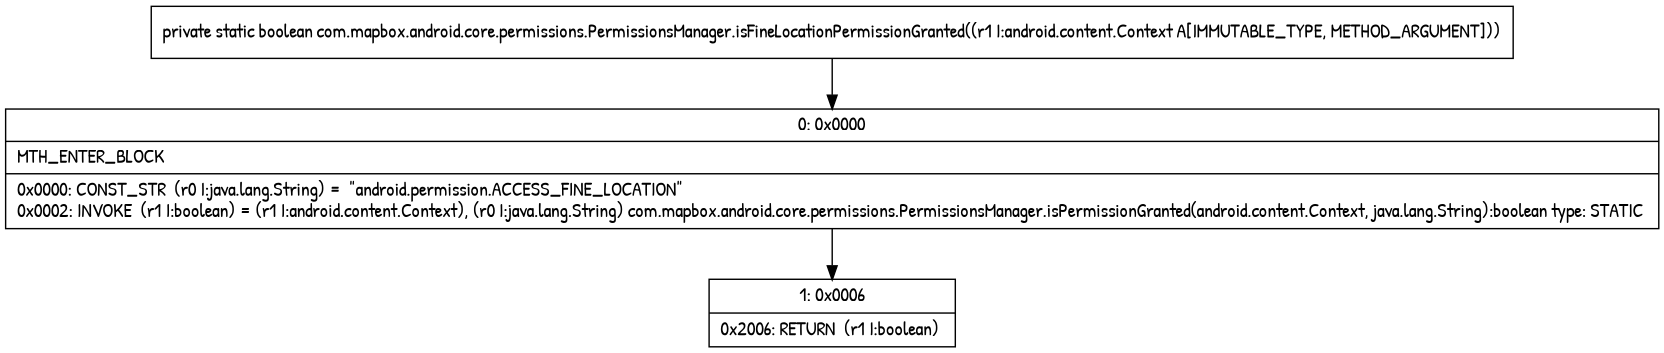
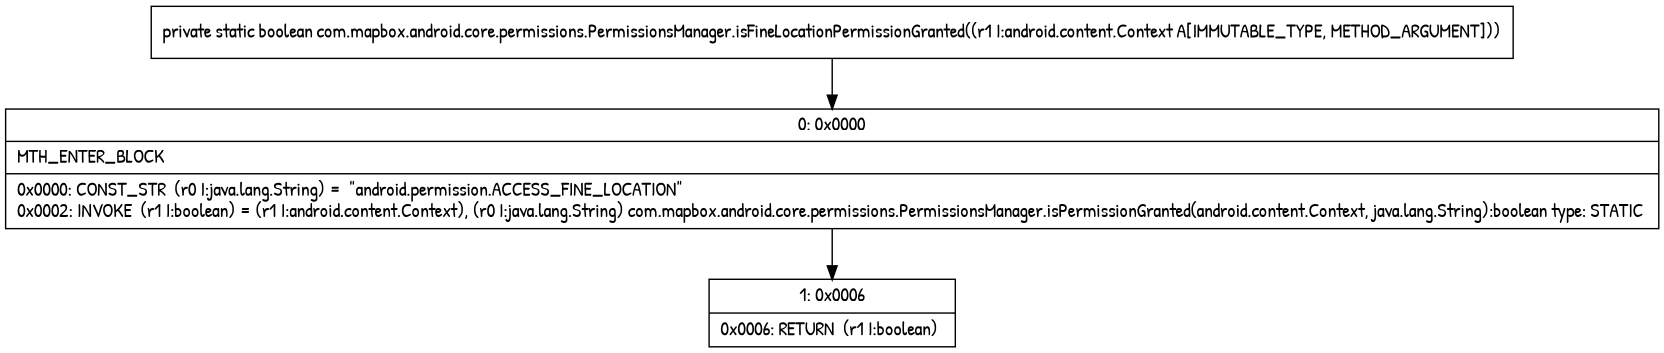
(832, 329) -> (832, 329)
